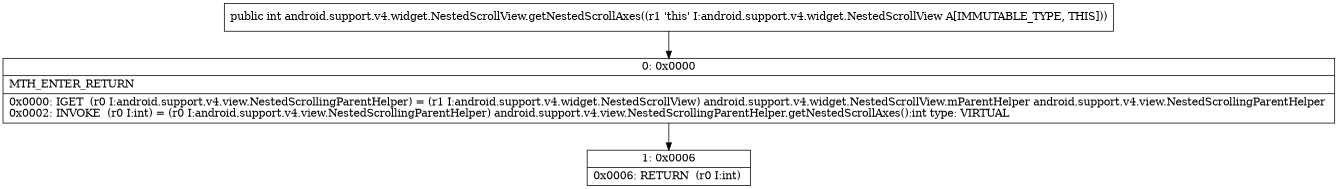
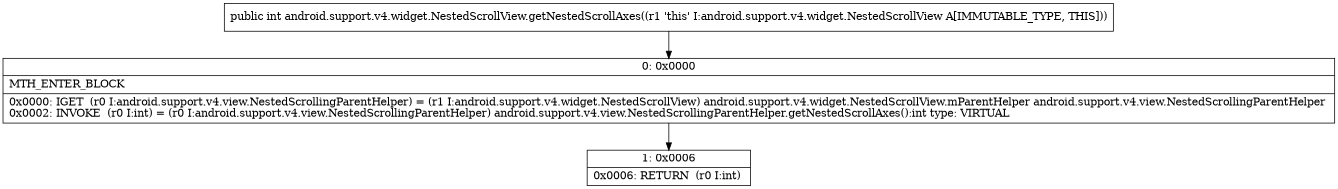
(72, 84) -> (67, 84)
